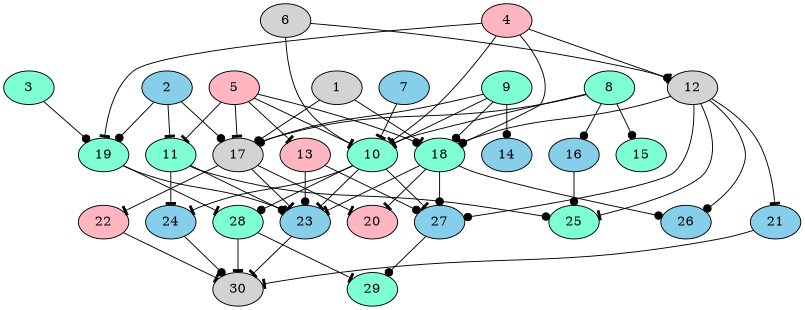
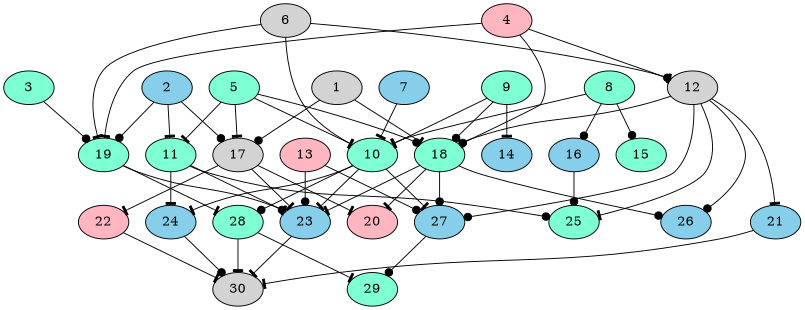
none -> (147, 47)
(234, 88) -> (234, 88)
(450, 93) -> none
(407, 111) -> none
(409, 116) -> none
(507, 119) -> (507, 119)
(268, 120) -> none
